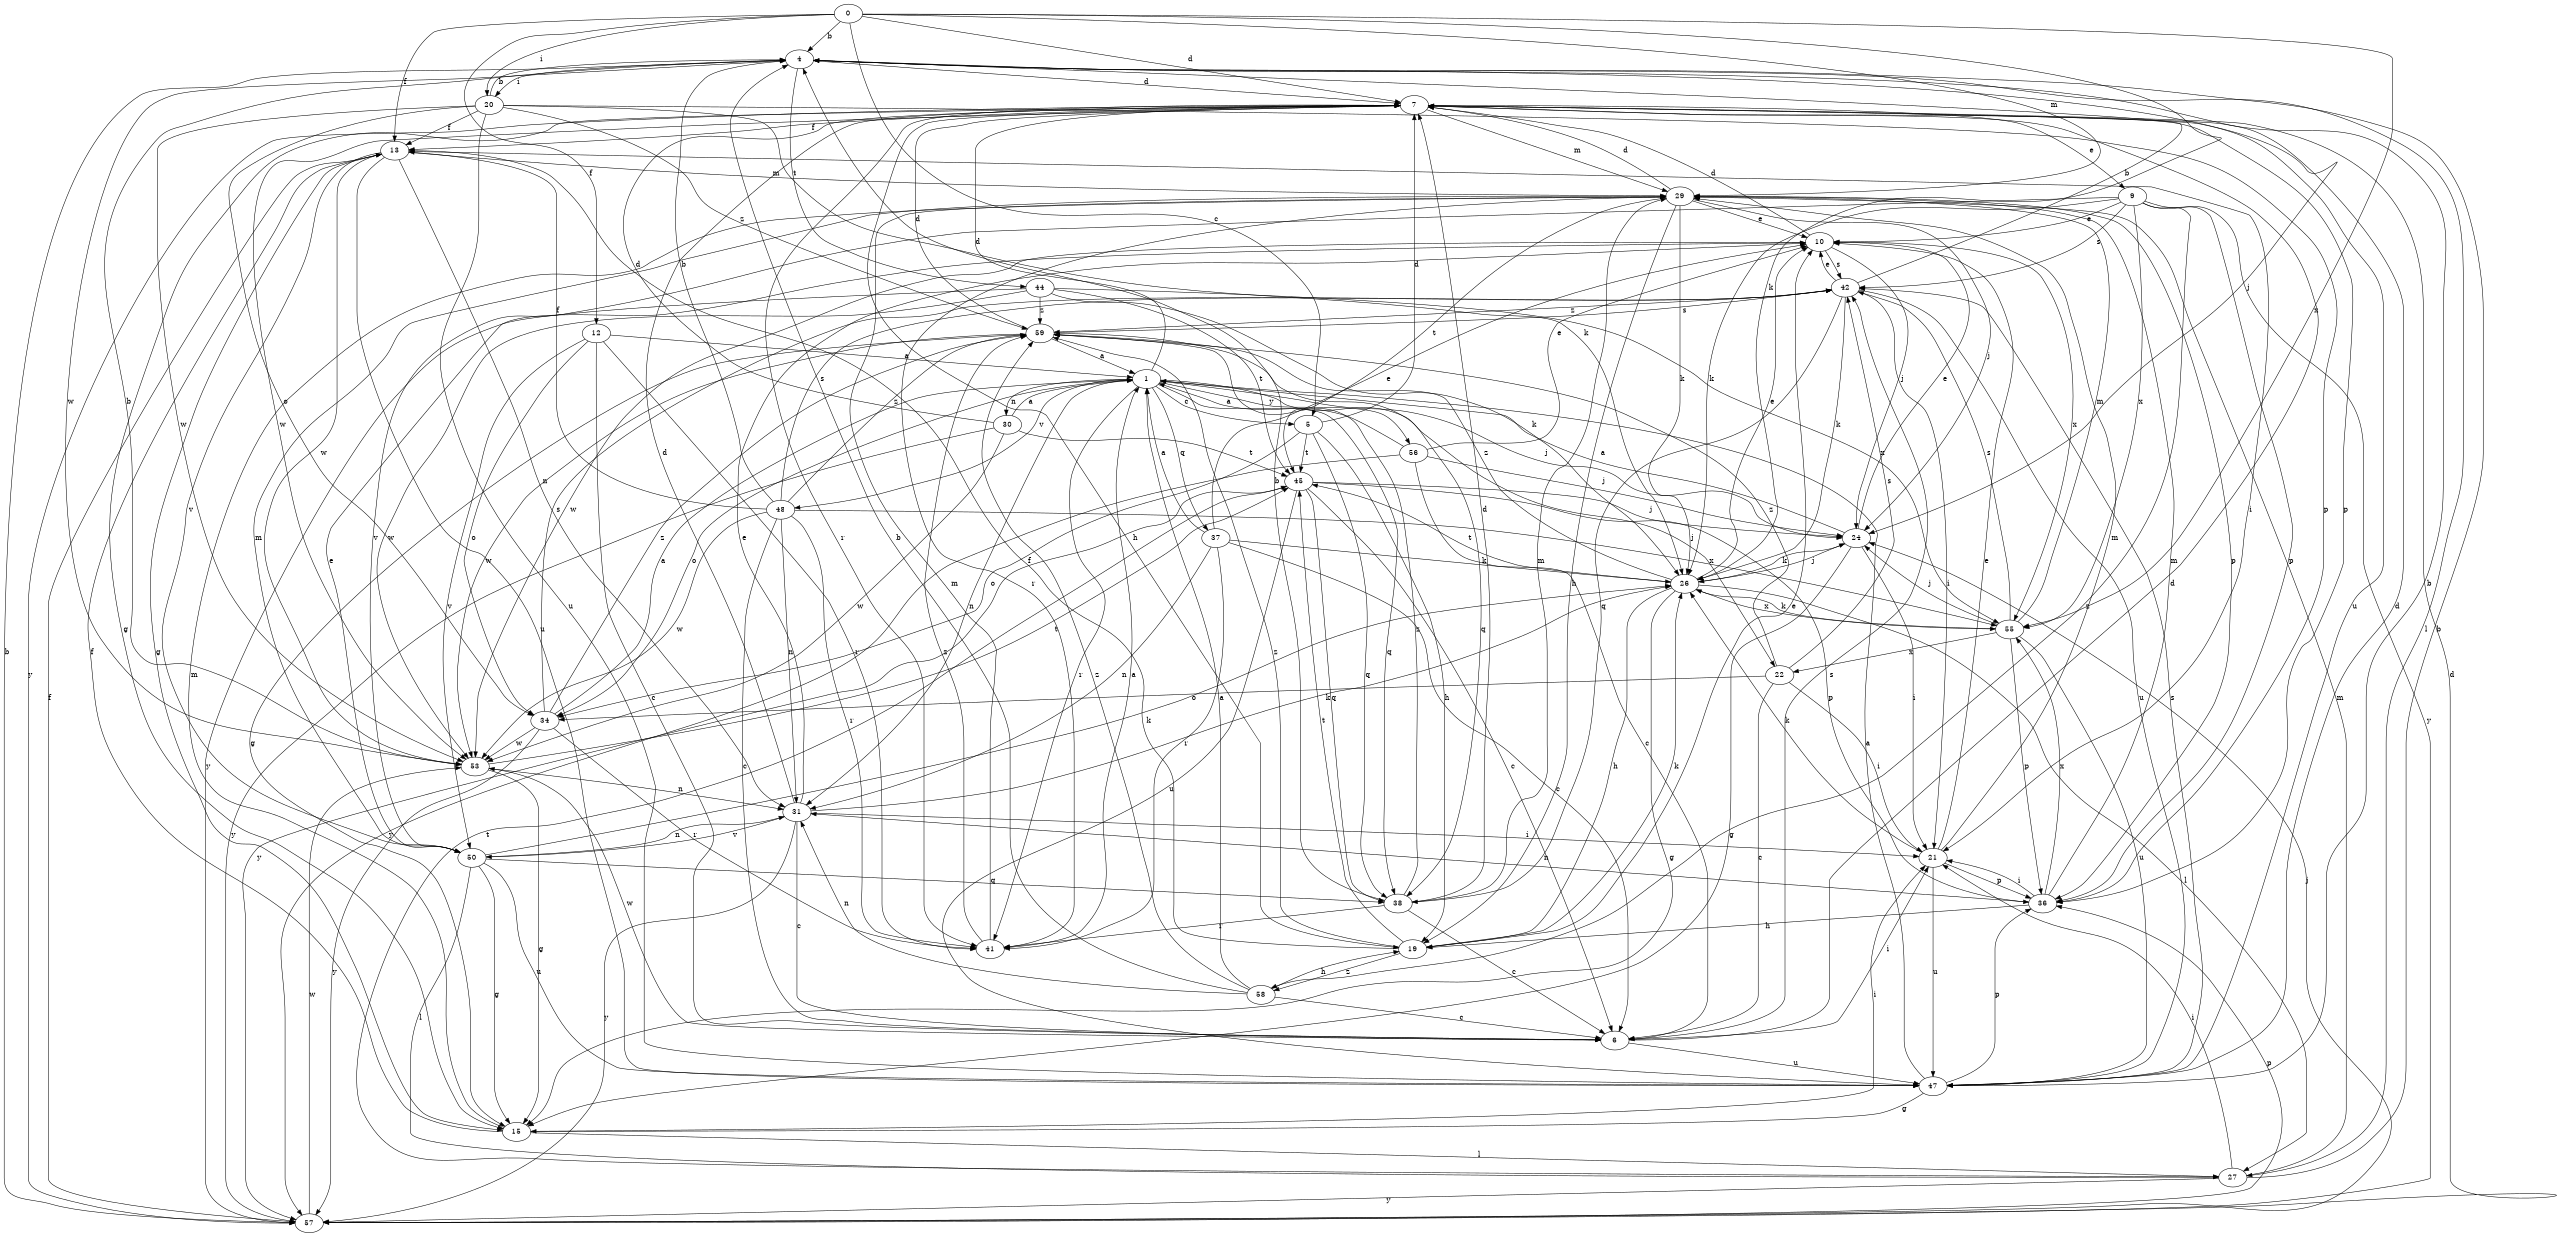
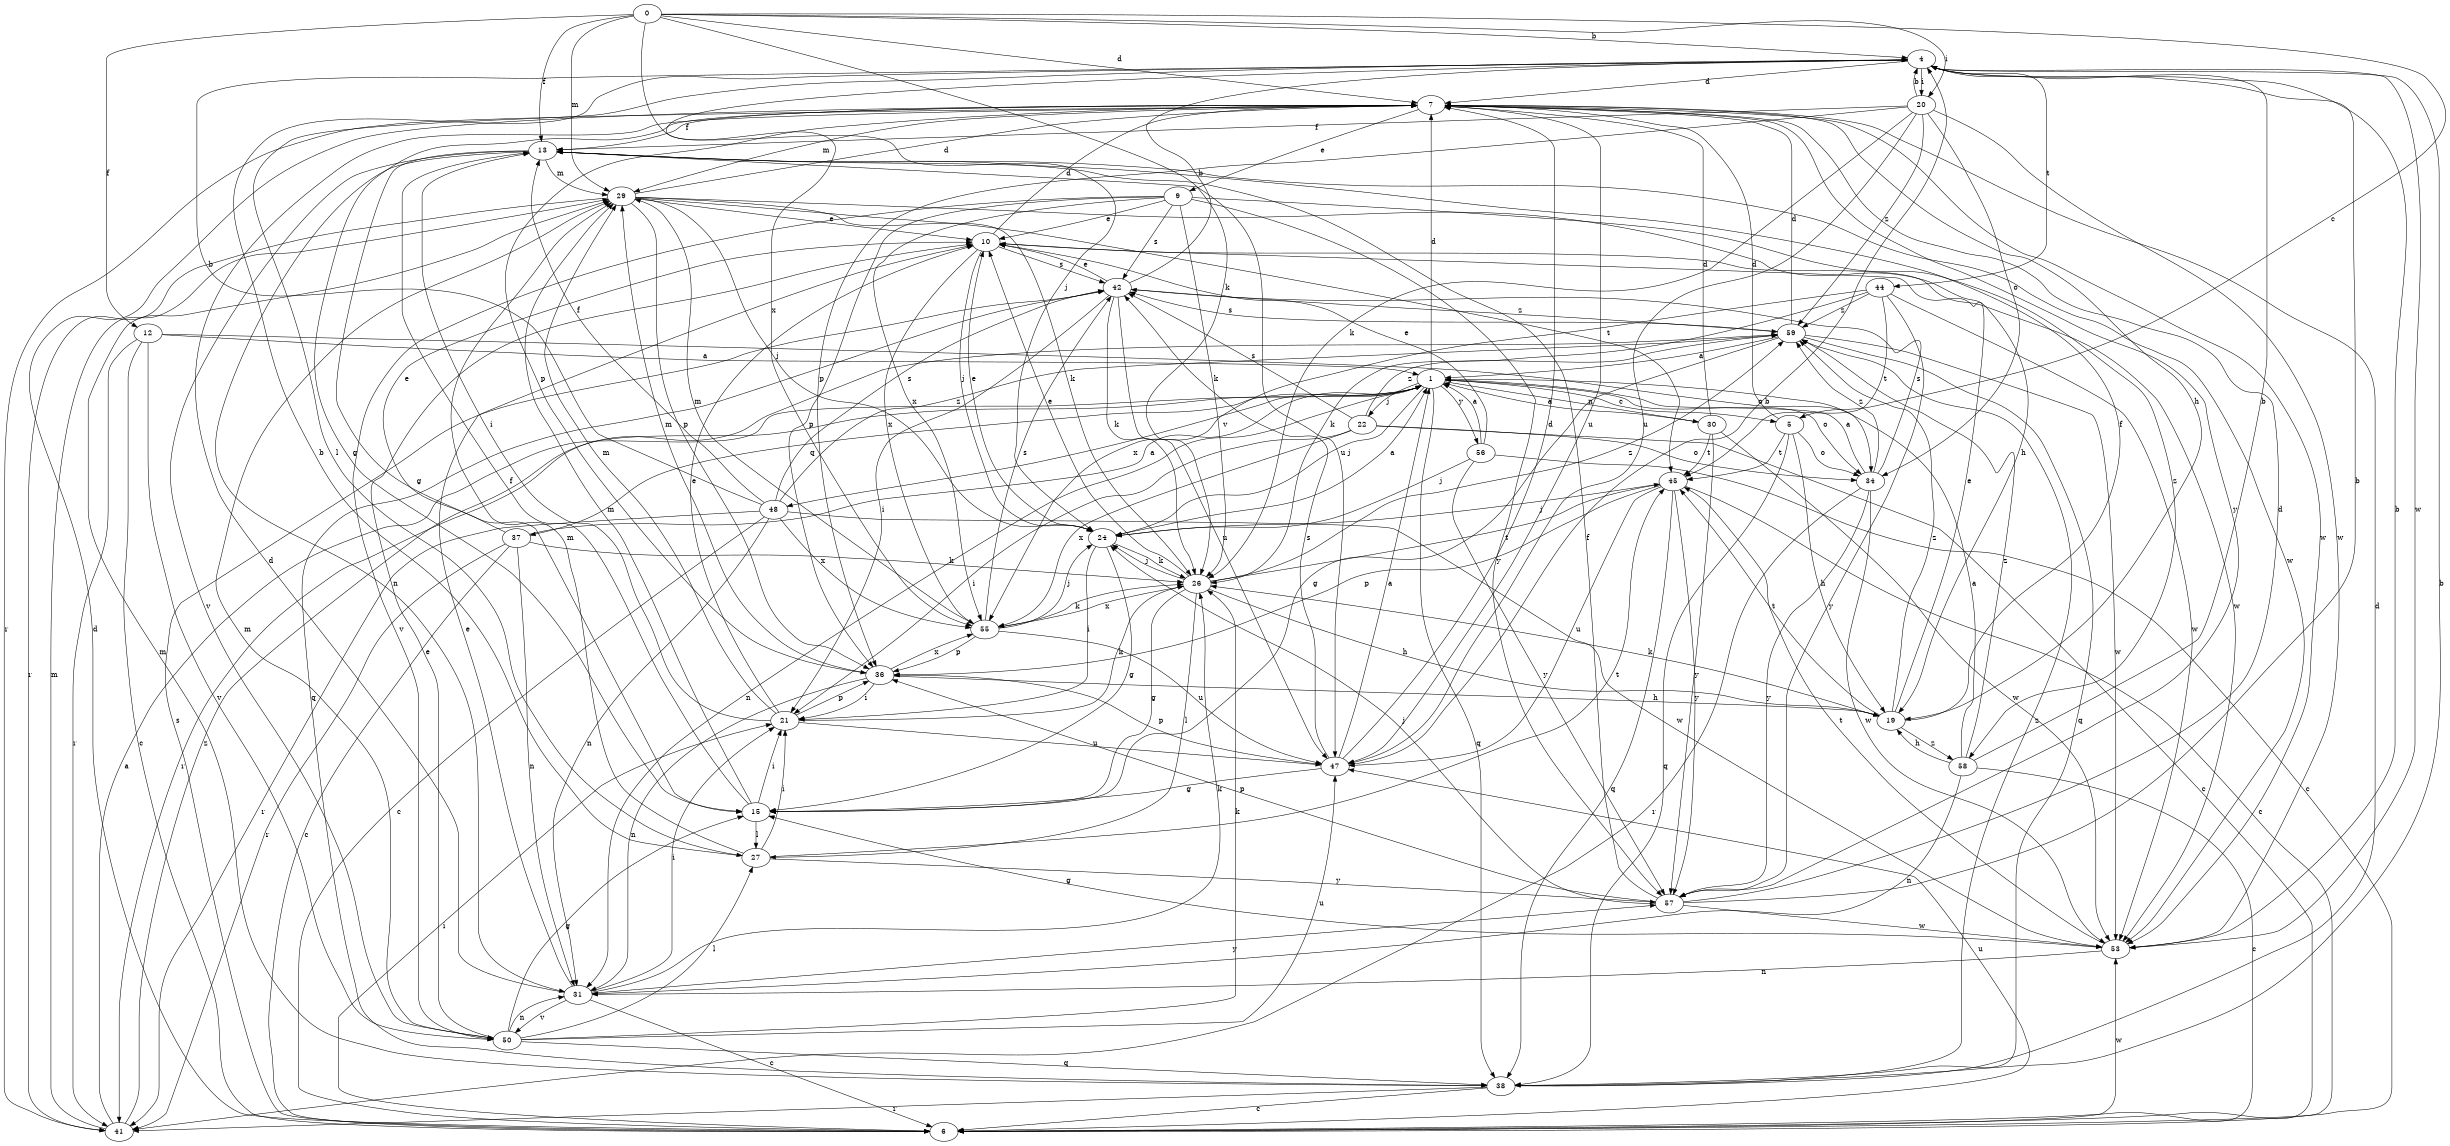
(1784, 179) -> (507, 461)
(1897, 652) -> (1153, 497)
